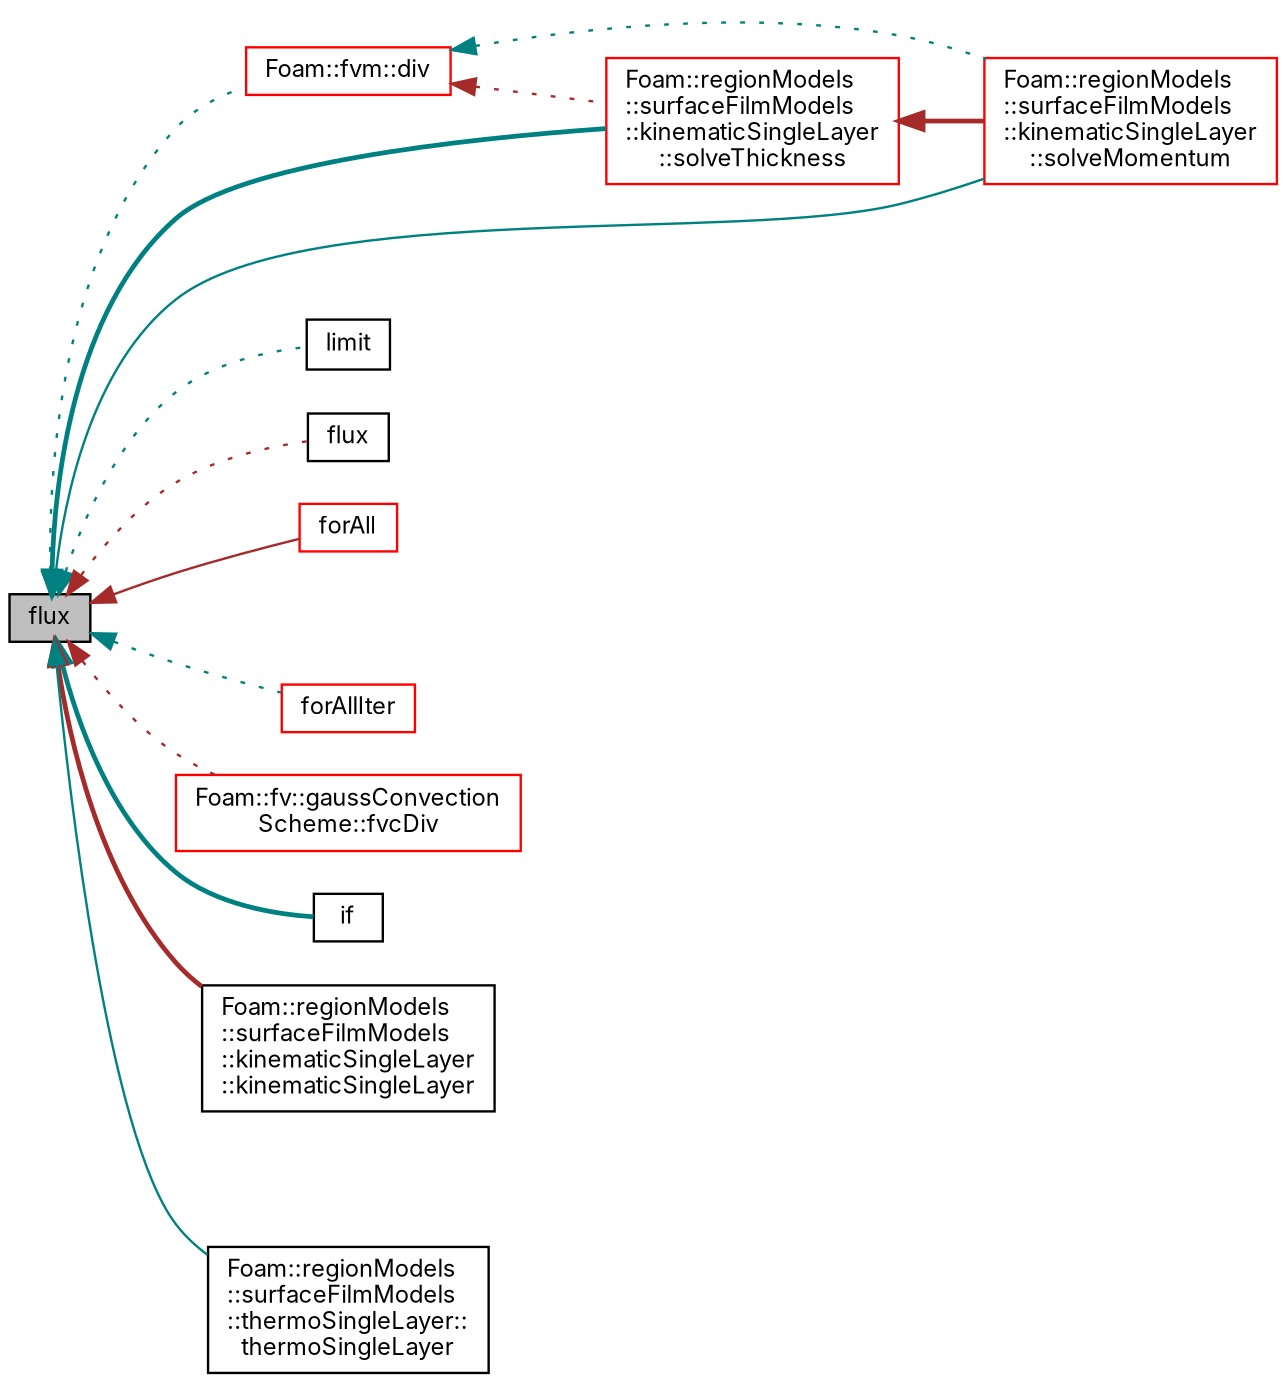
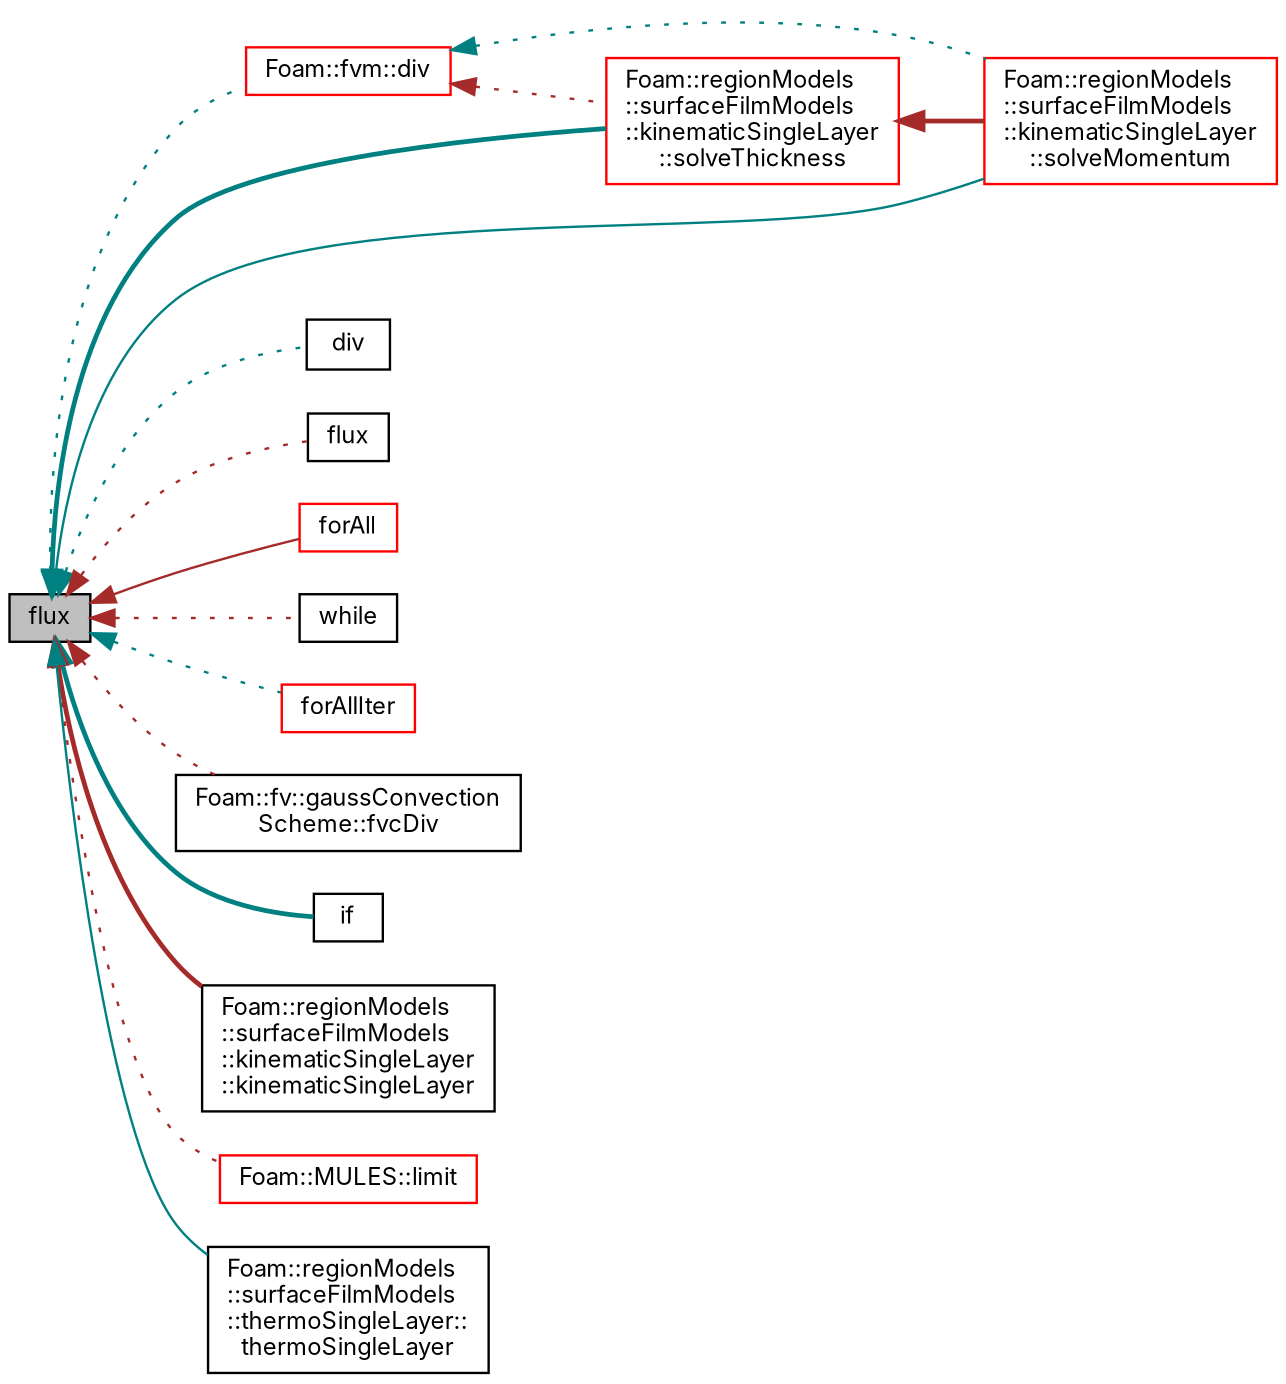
(348, 345) -> (348, 345)
none -> (348, 618)
(348, 813) -> (348, 813)
none -> (348, 1179)
